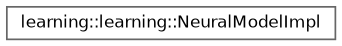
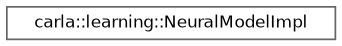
(171, 23) -> (171, 23)
